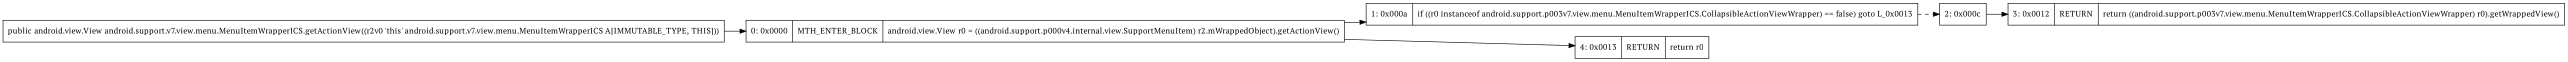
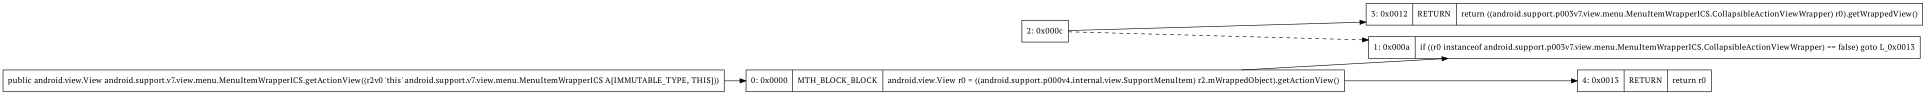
(1926, 14) -> (1215, 36)
(838, 31) -> (838, 81)
